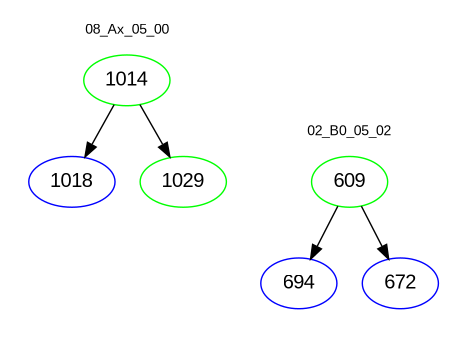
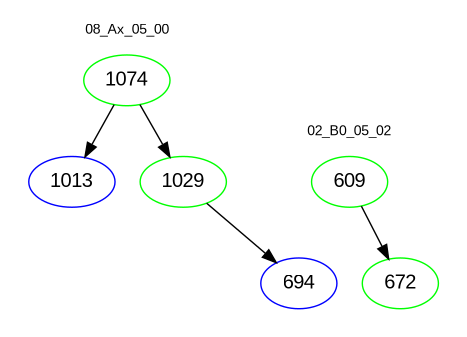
(127, 80) -> (127, 80)
(72, 182) -> (72, 182)
(327, 226) -> (236, 228)
(400, 283) -> (400, 283)
